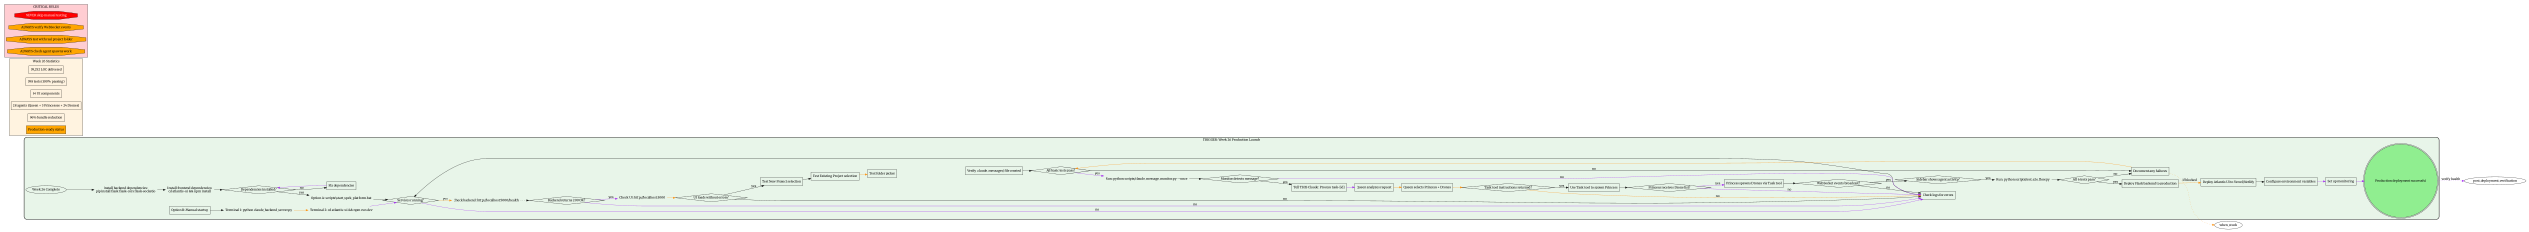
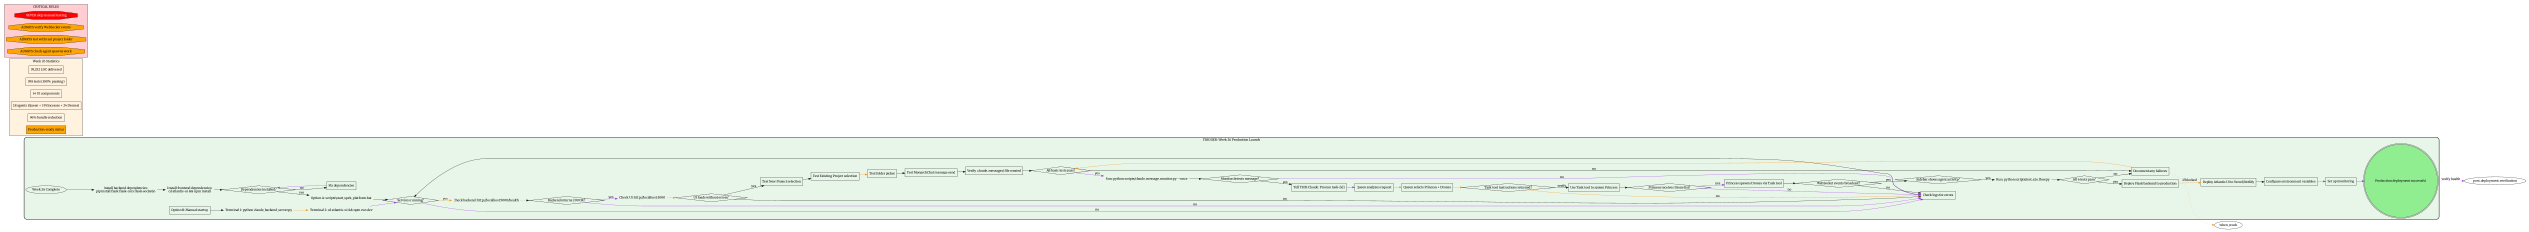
none -> (931, 173)
(1562, 186) -> (1562, 186)
